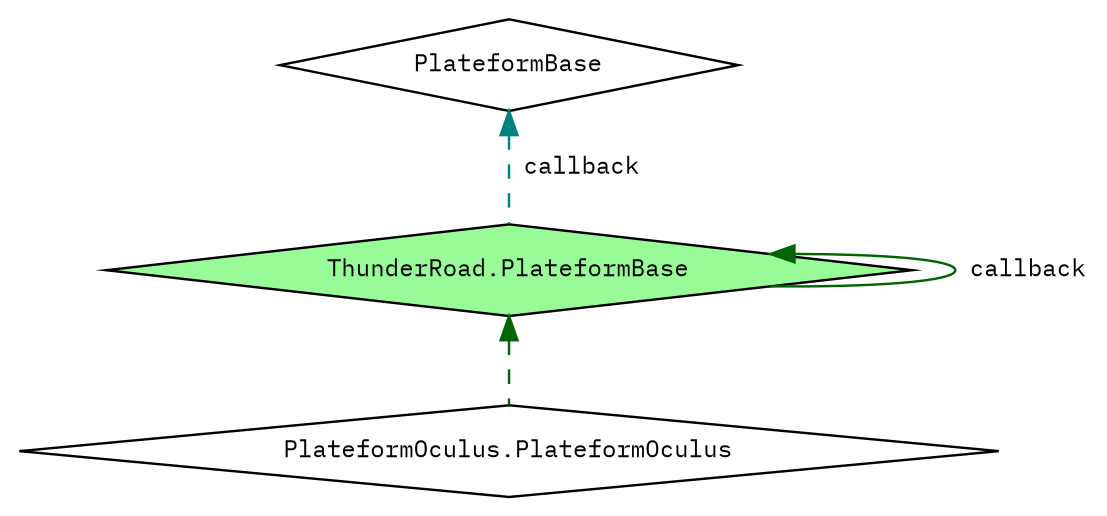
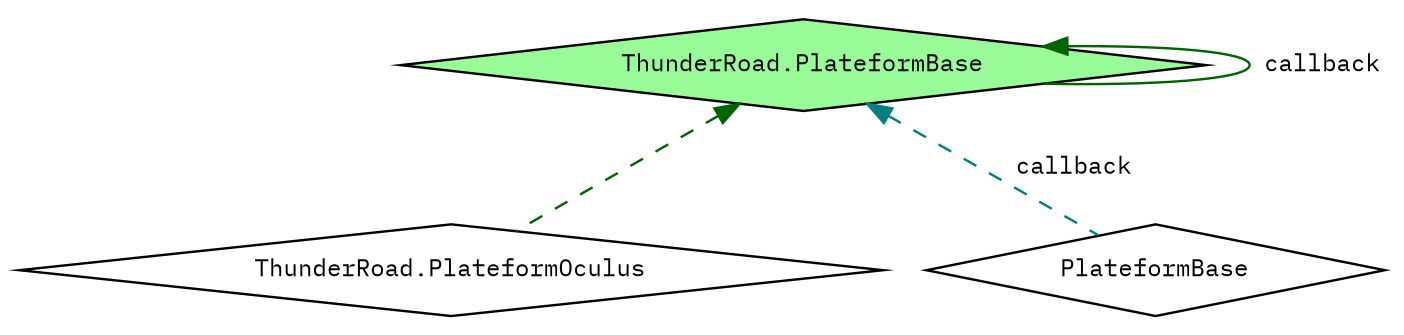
(509, 180) -> (993, 175)
(509, 451) -> (451, 270)
